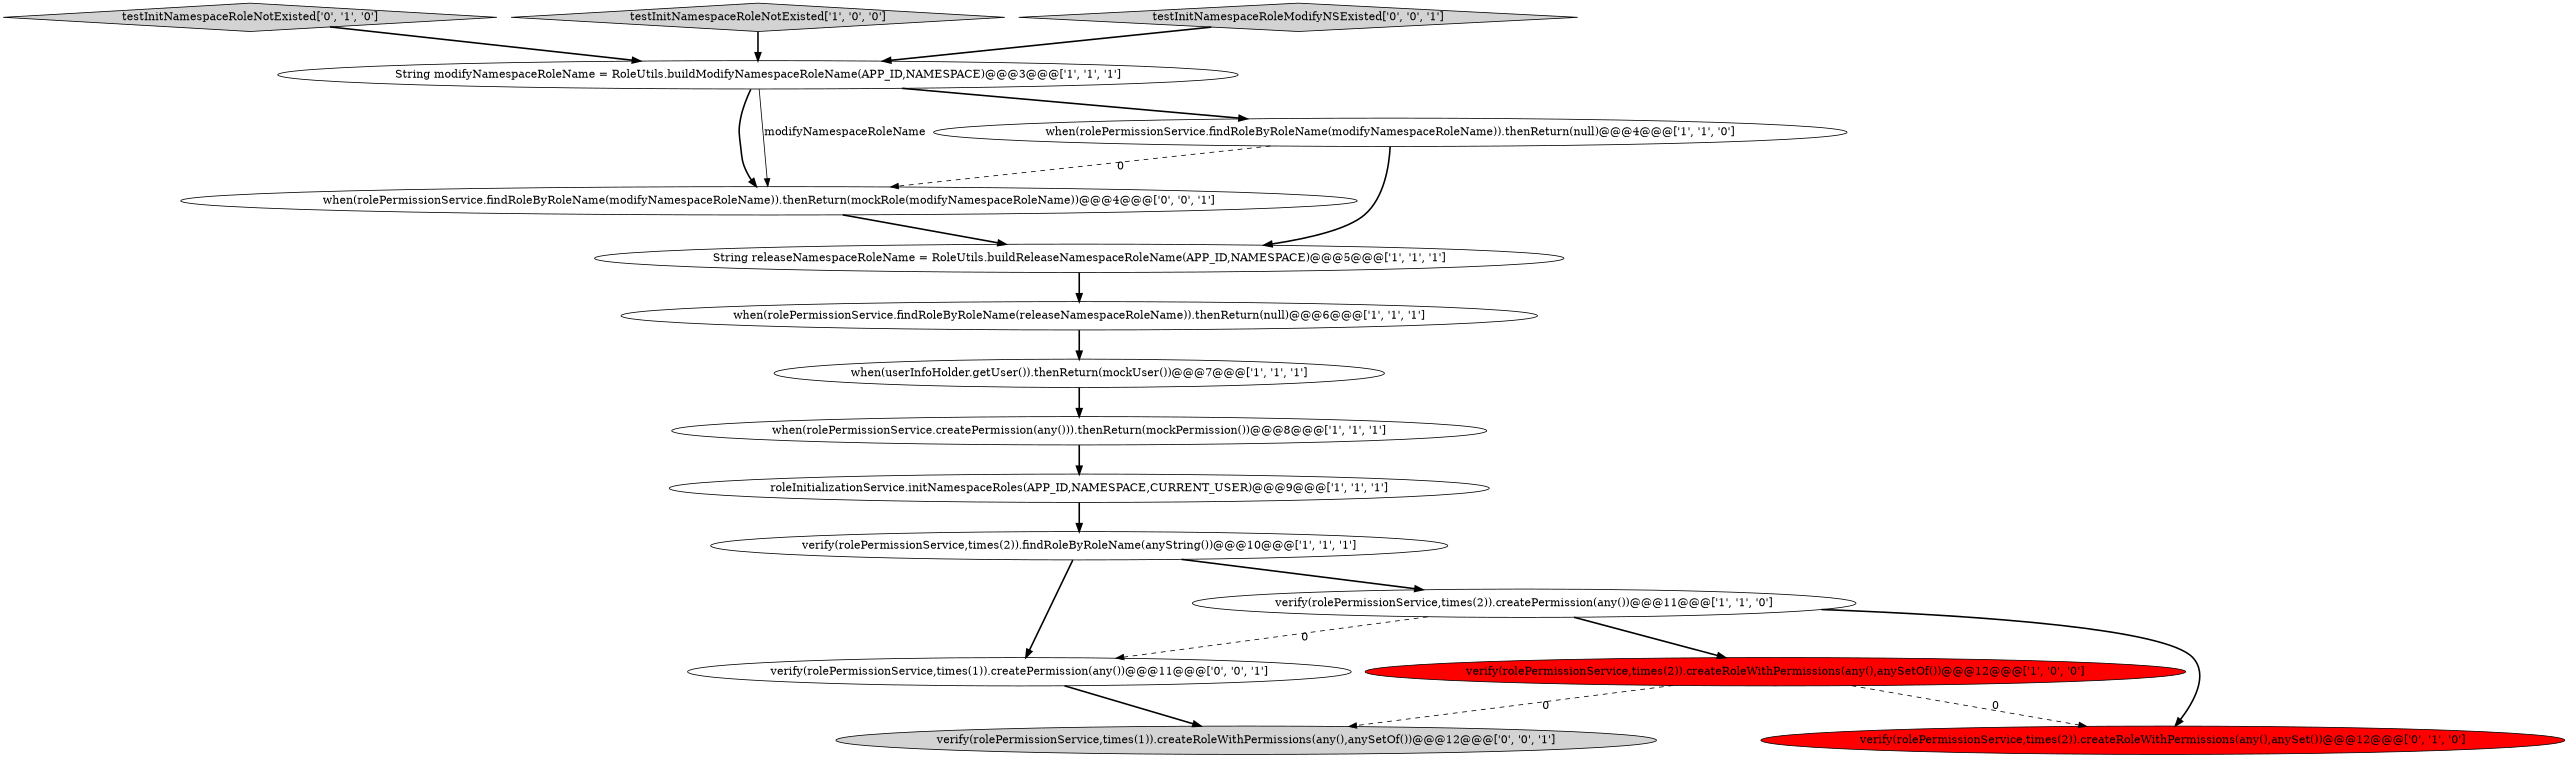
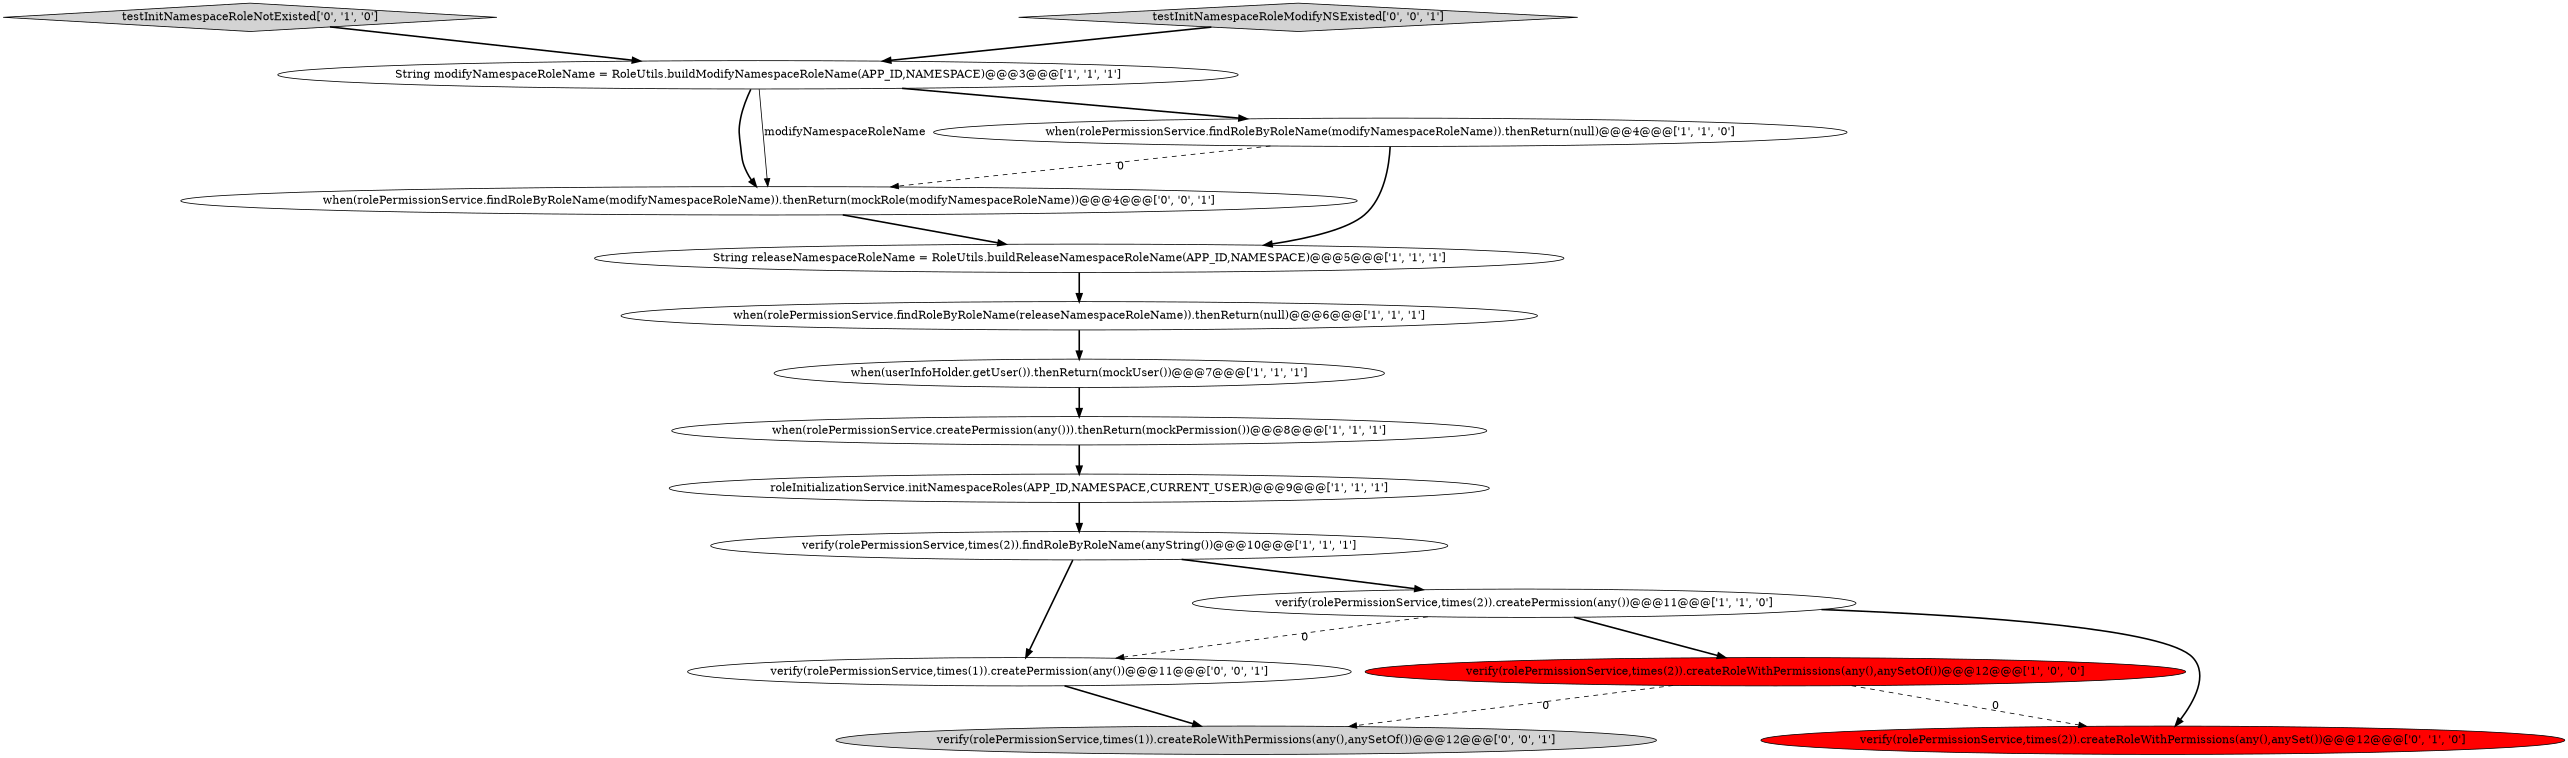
(758, 17) -> none
